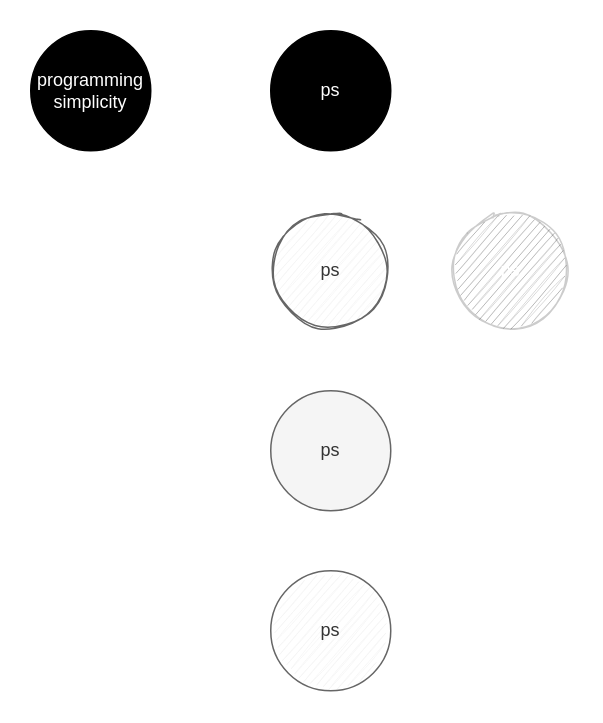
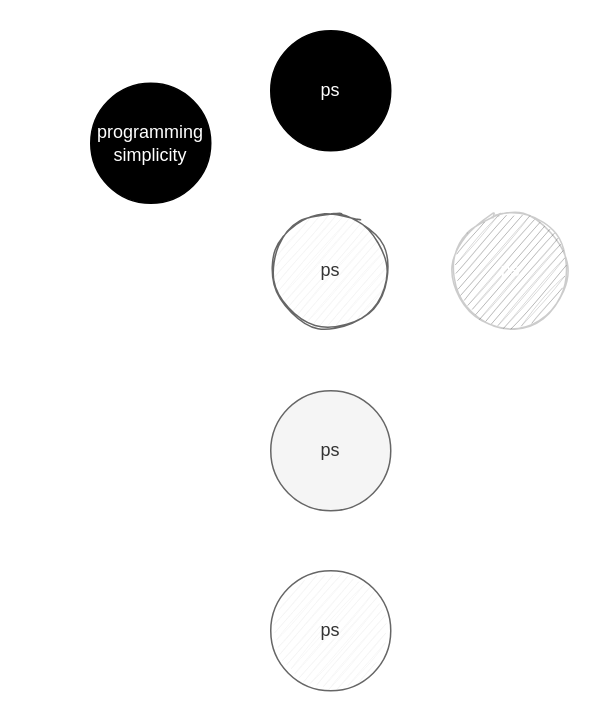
(91, 91) -> (151, 143)
